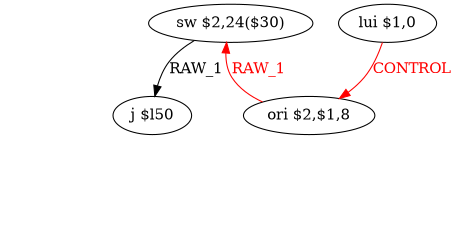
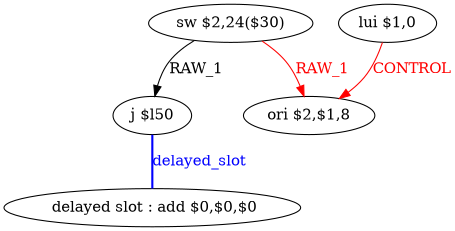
(236, 83) -> (285, 60)
none -> (152, 208)
